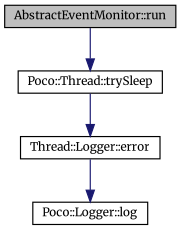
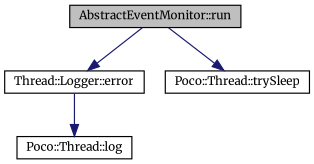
(90, 109) -> (120, 45)
(90, 213) -> (74, 148)
